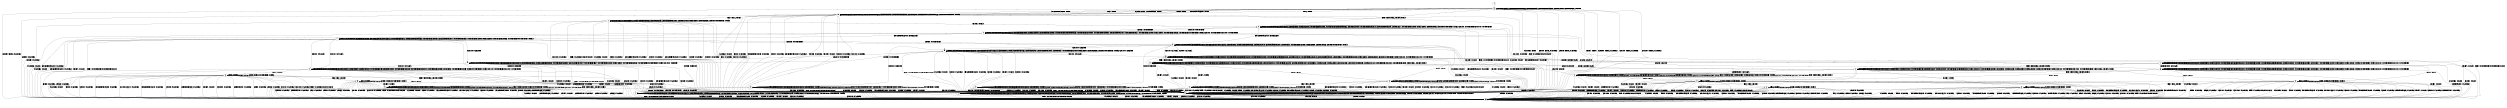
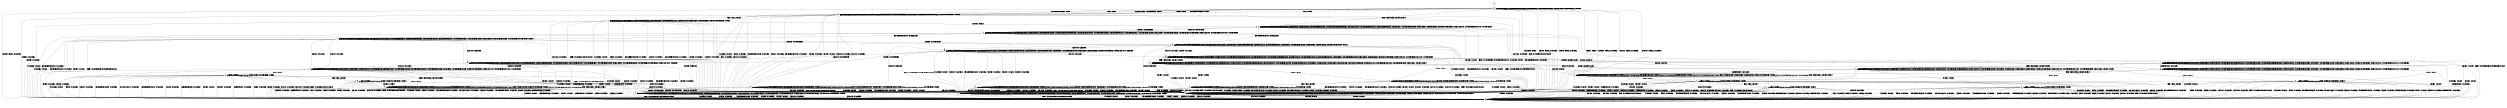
(277, 72) -> (277, 72)
